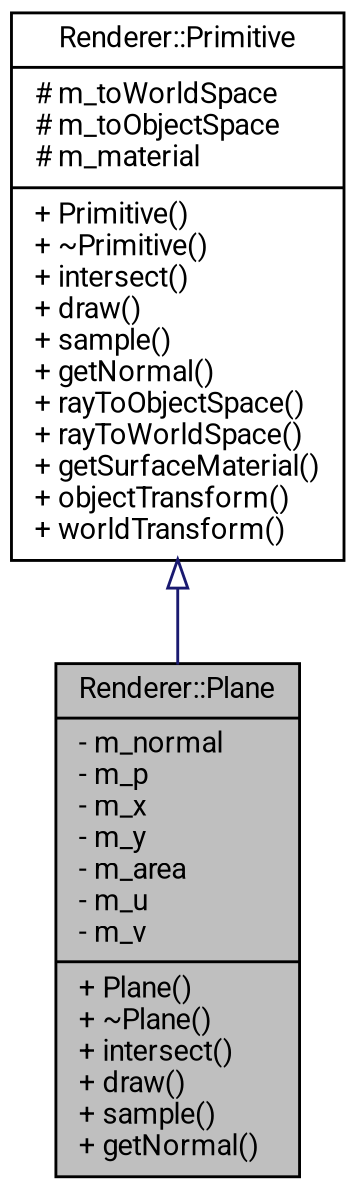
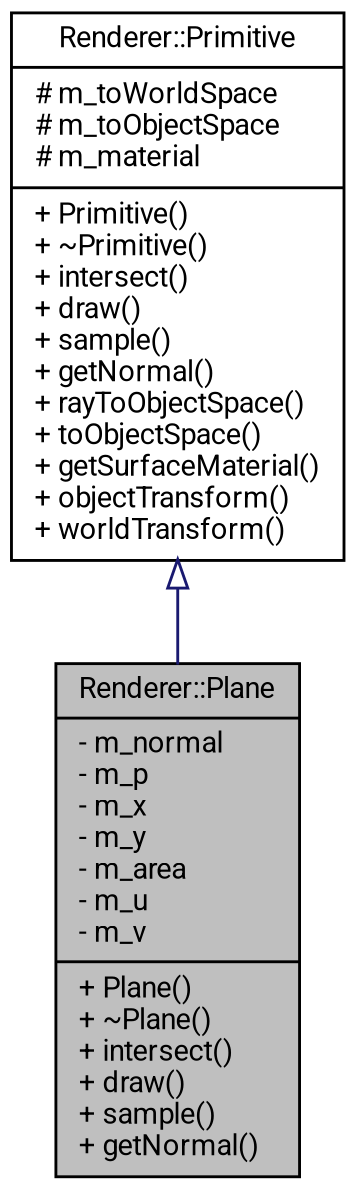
(169, 436) -> (149, 436)
